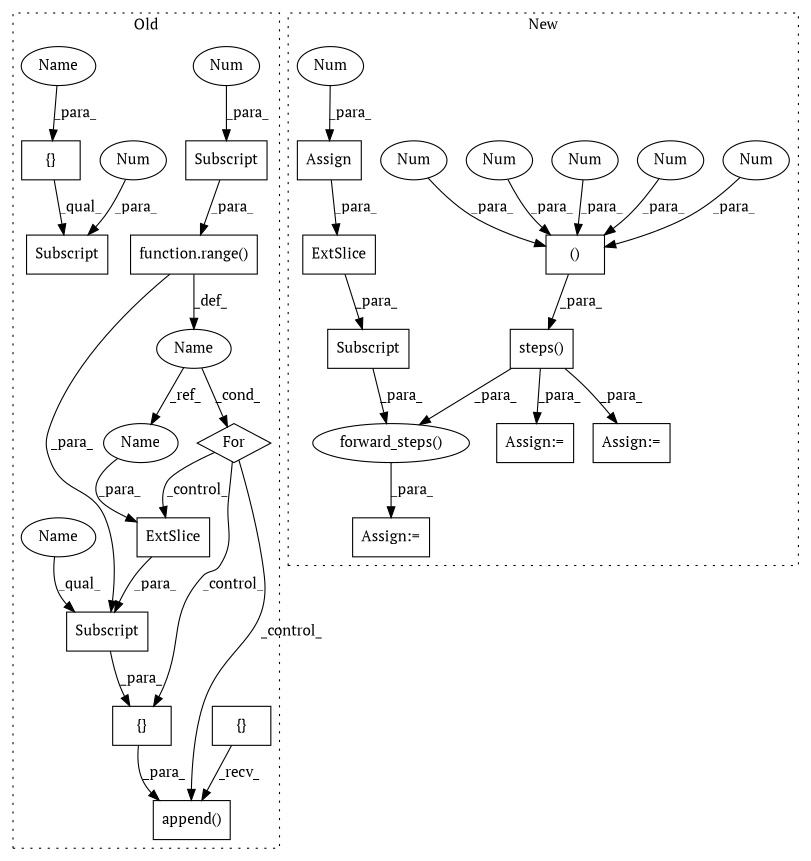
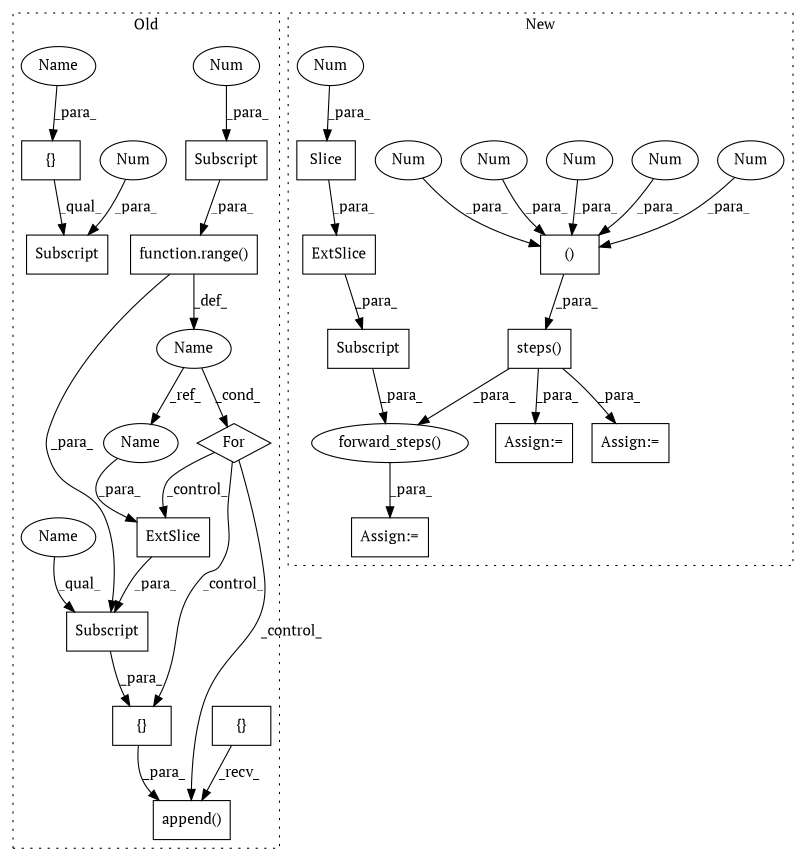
(329, 160) -> (326, 160)
